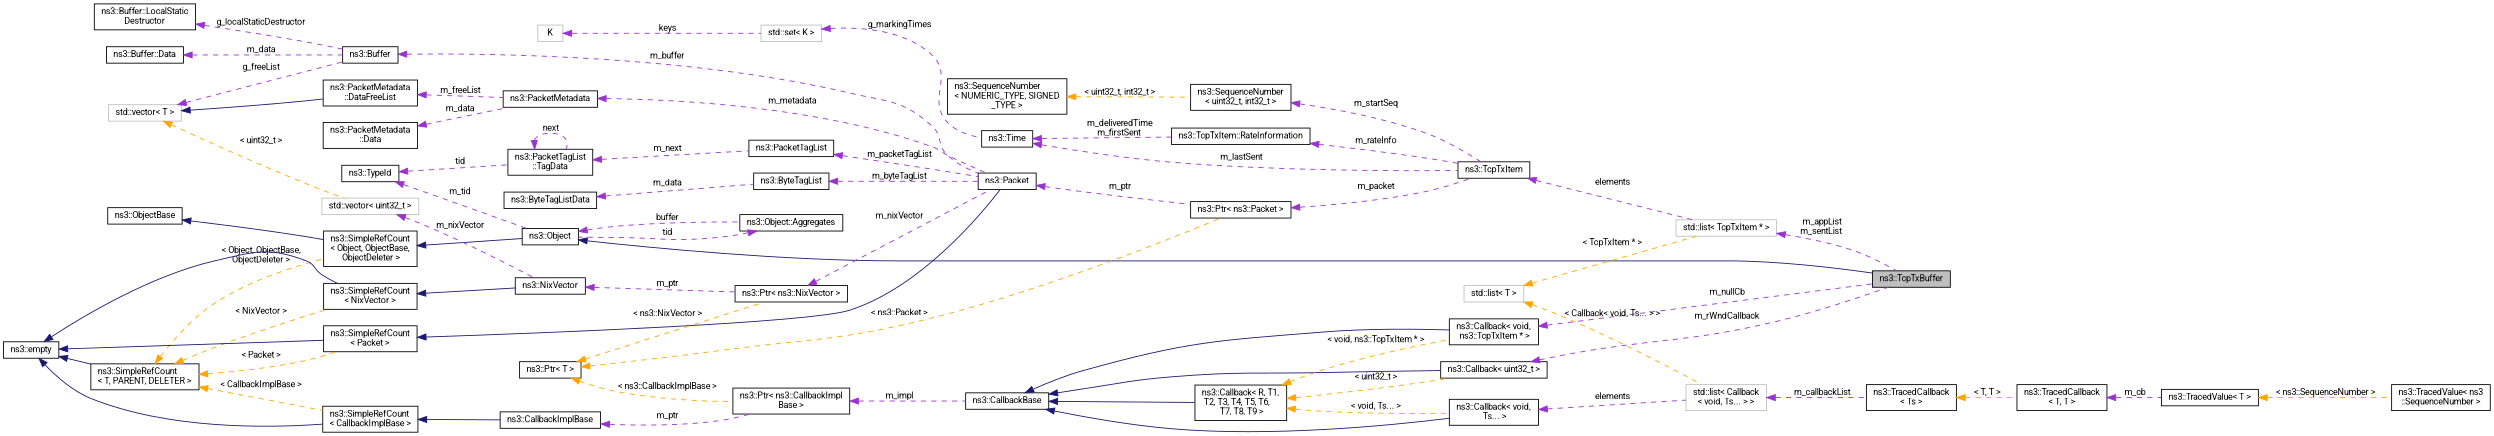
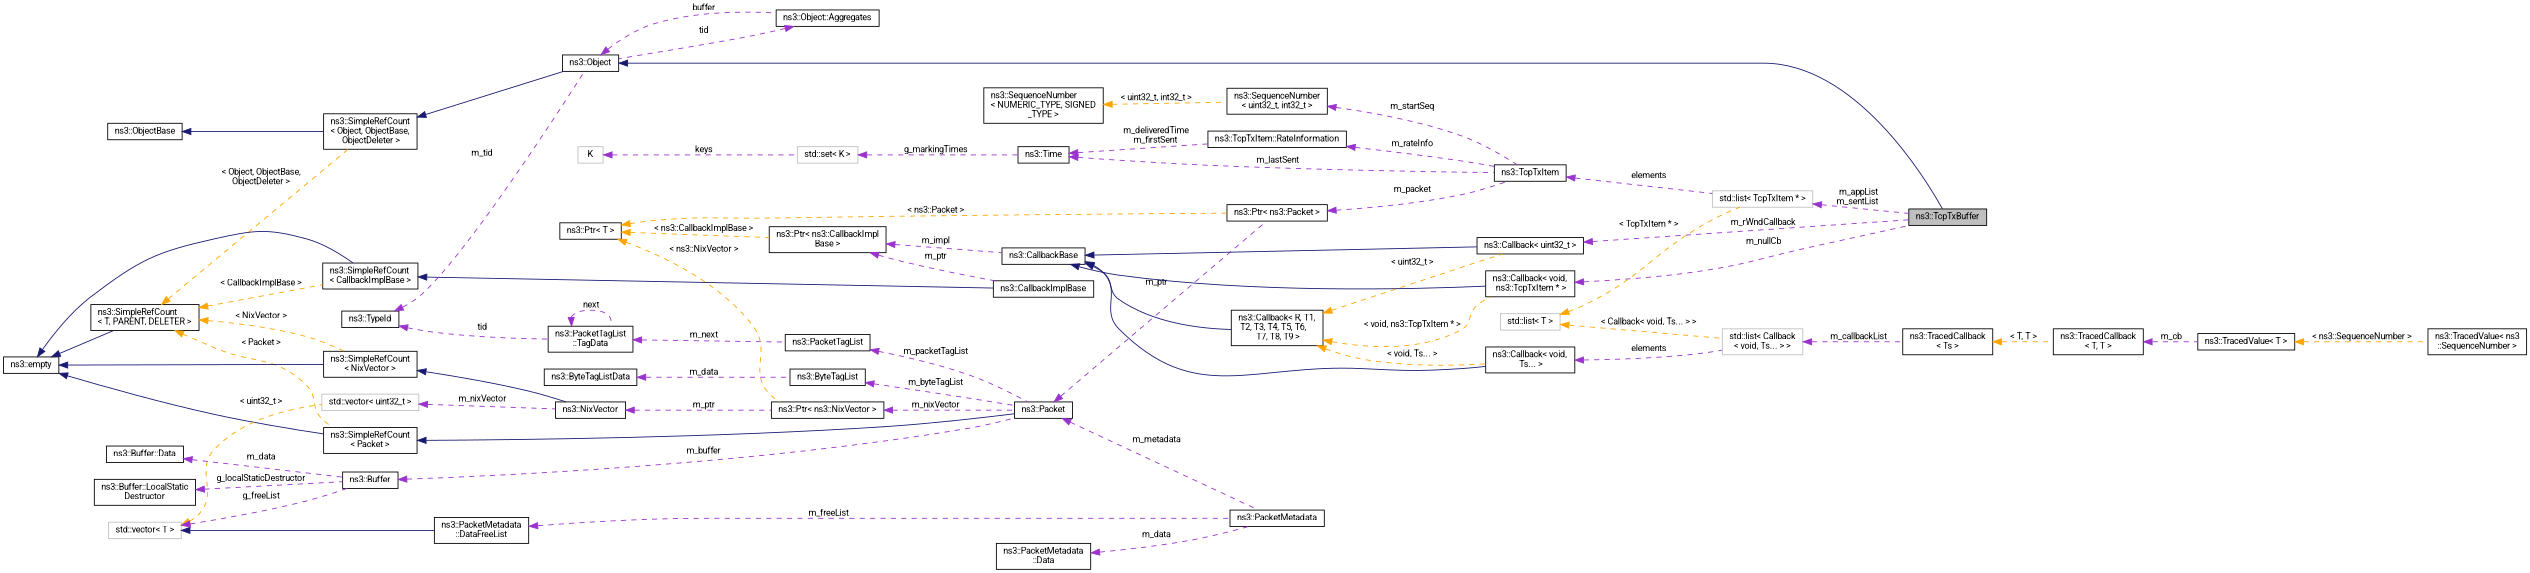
(801, 115) -> (1164, 466)
(680, 424) -> (936, 269)
